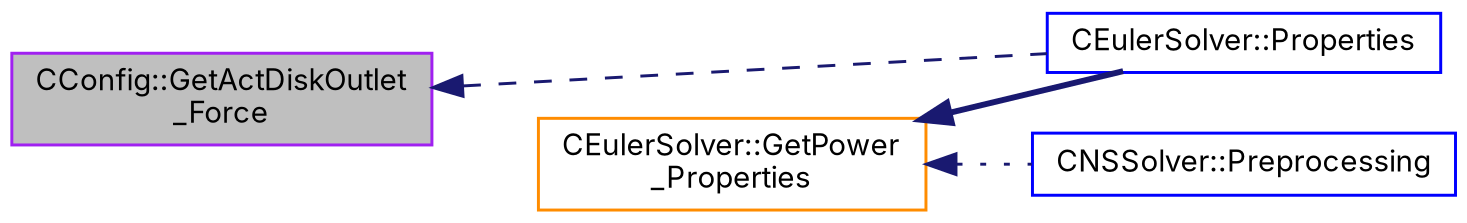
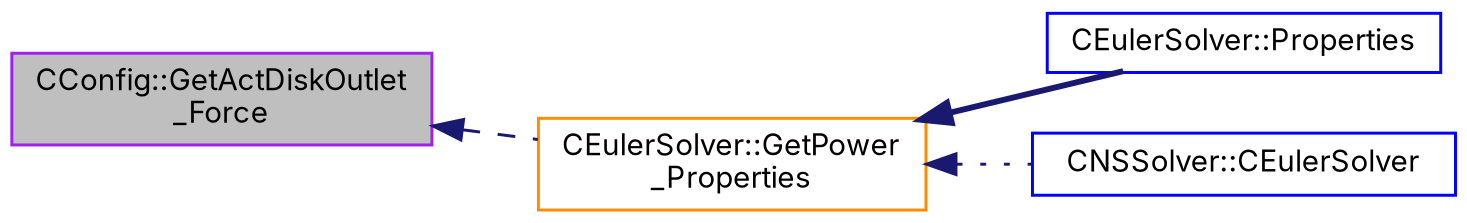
(755, 70) -> (500, 135)
(1244, 164) -> (1244, 164)
